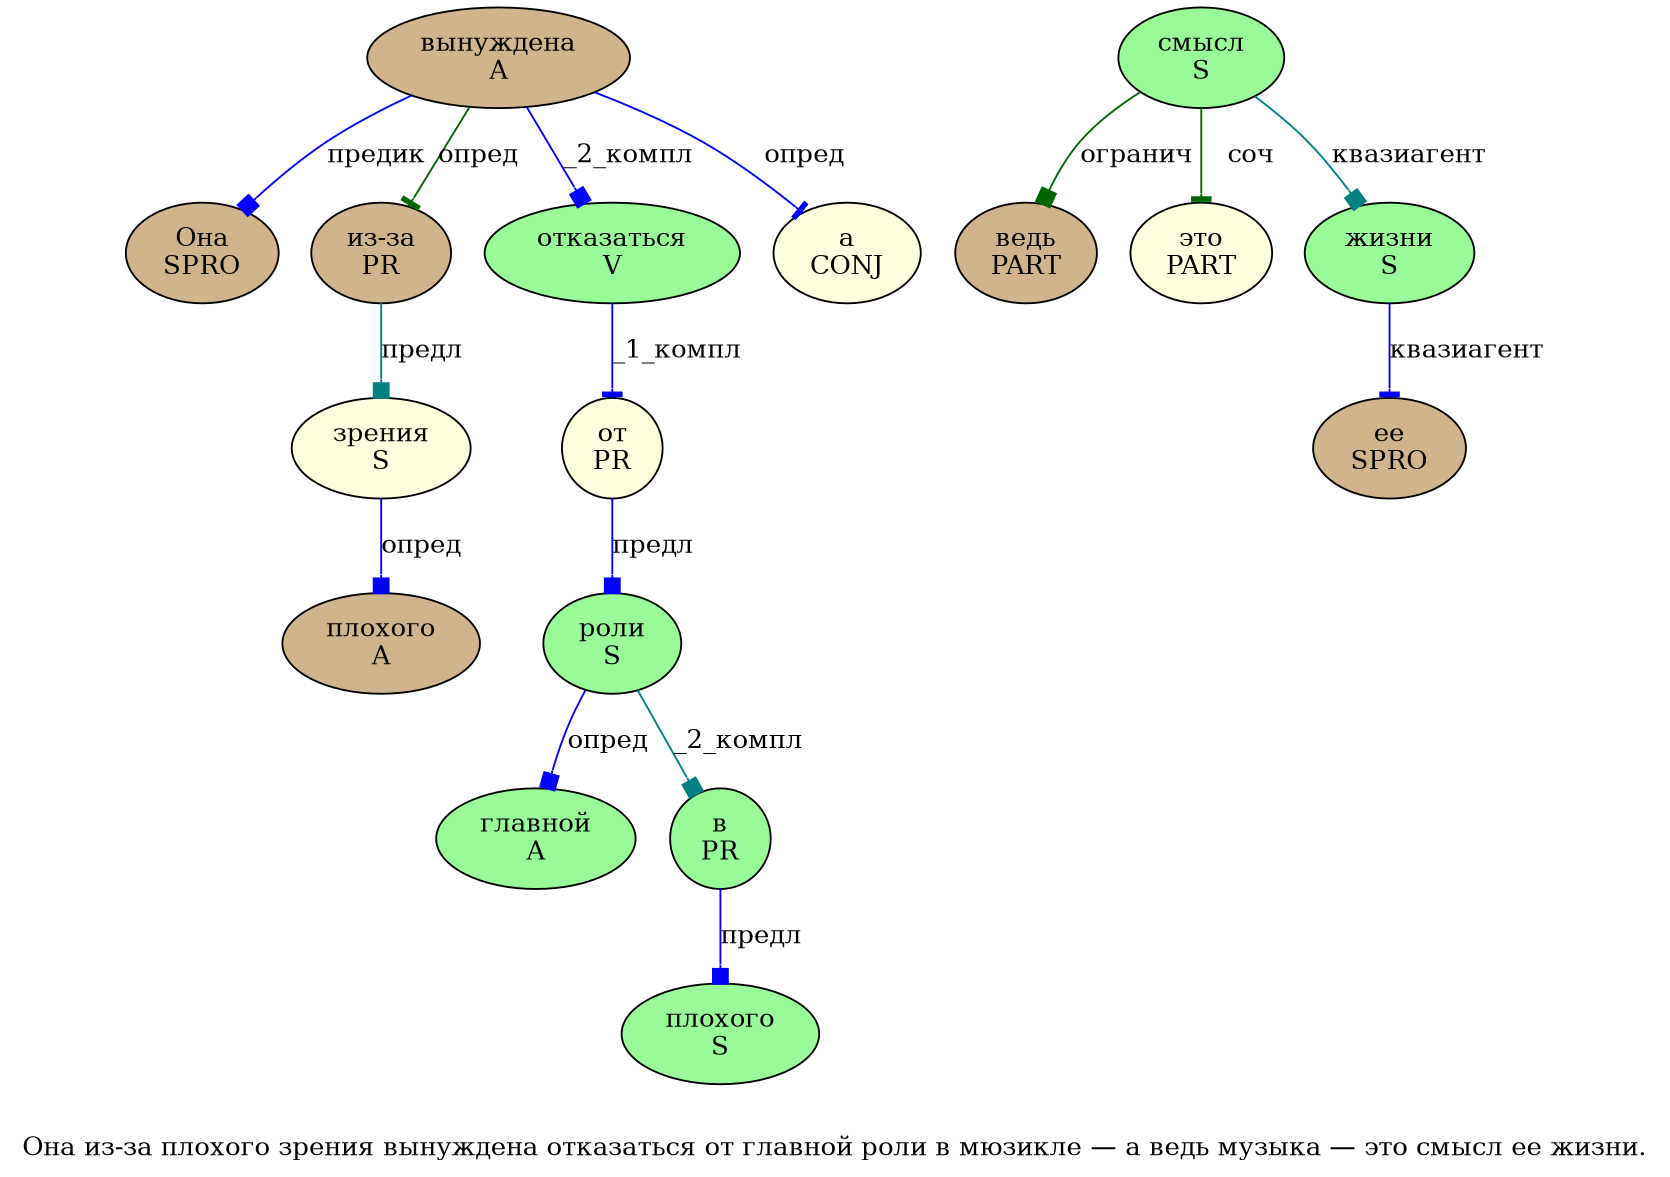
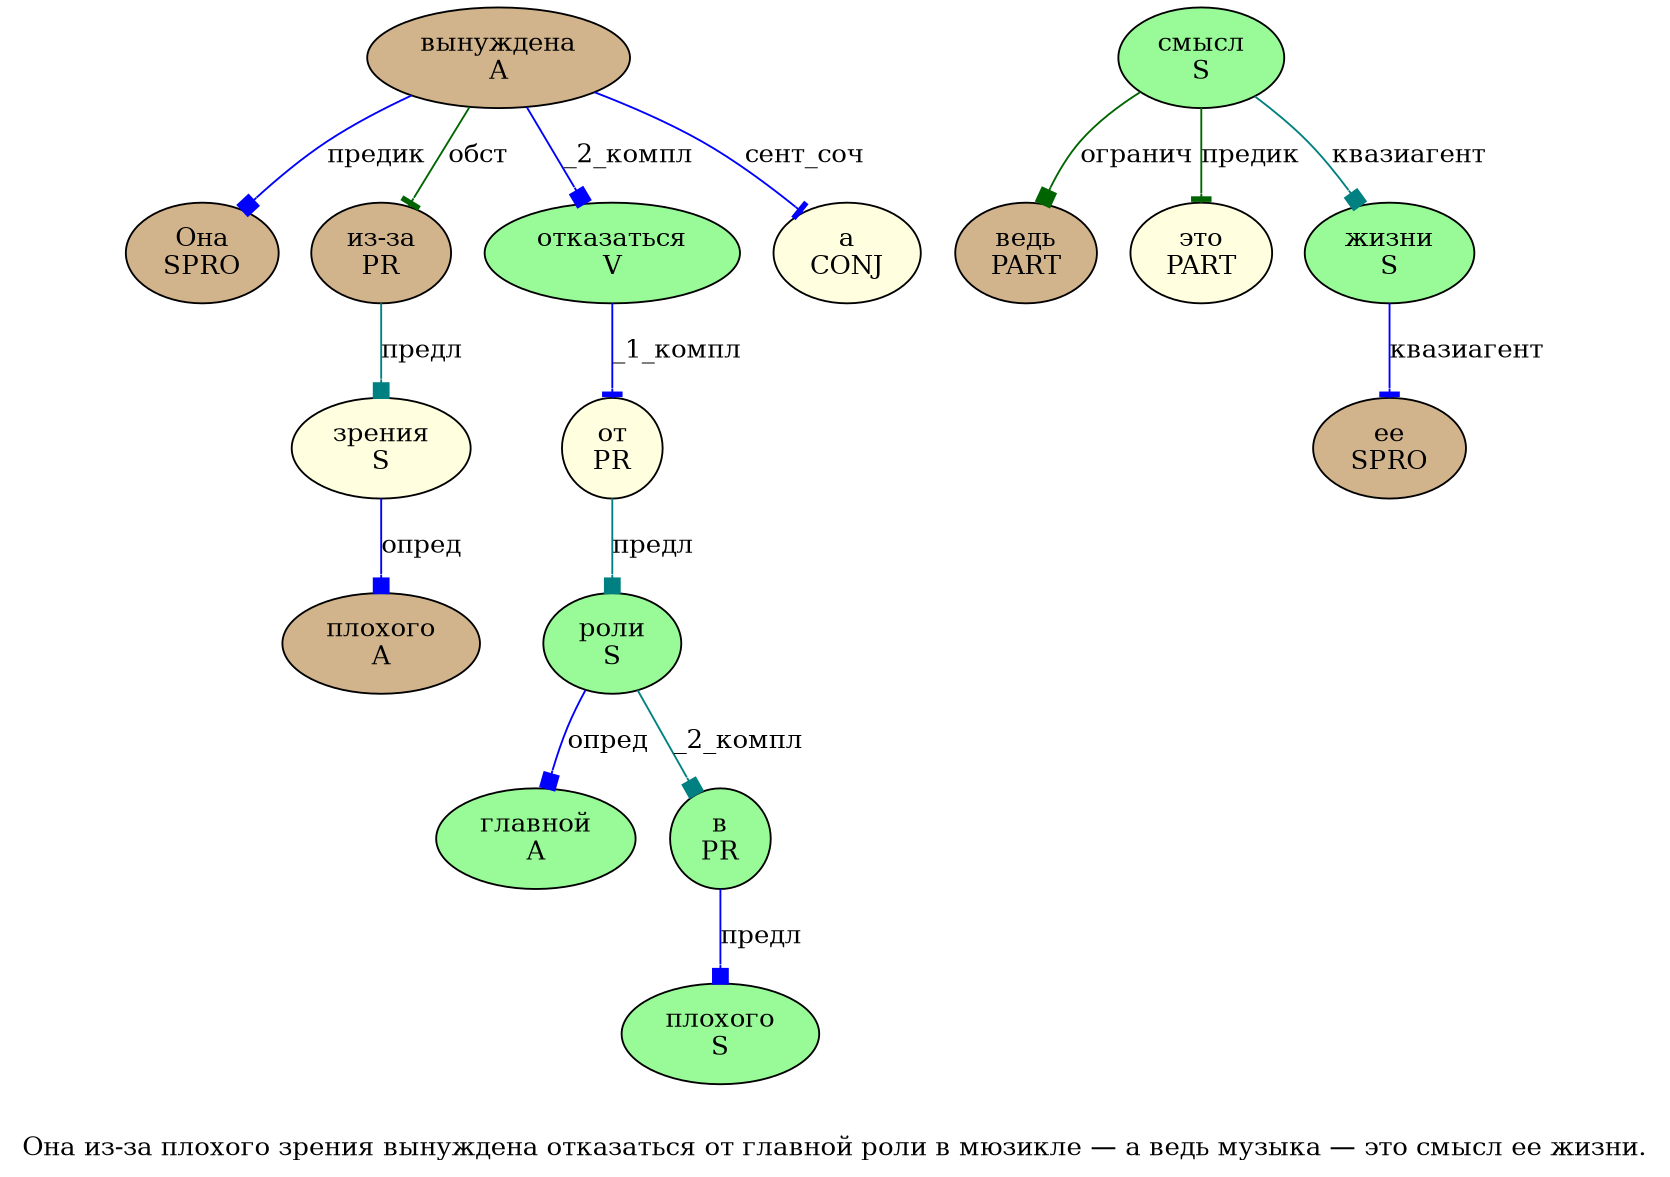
(478, 155) -> (478, 155)
(804, 155) -> (804, 155)
(1251, 155) -> (1251, 155)
(612, 536) -> (612, 536)
